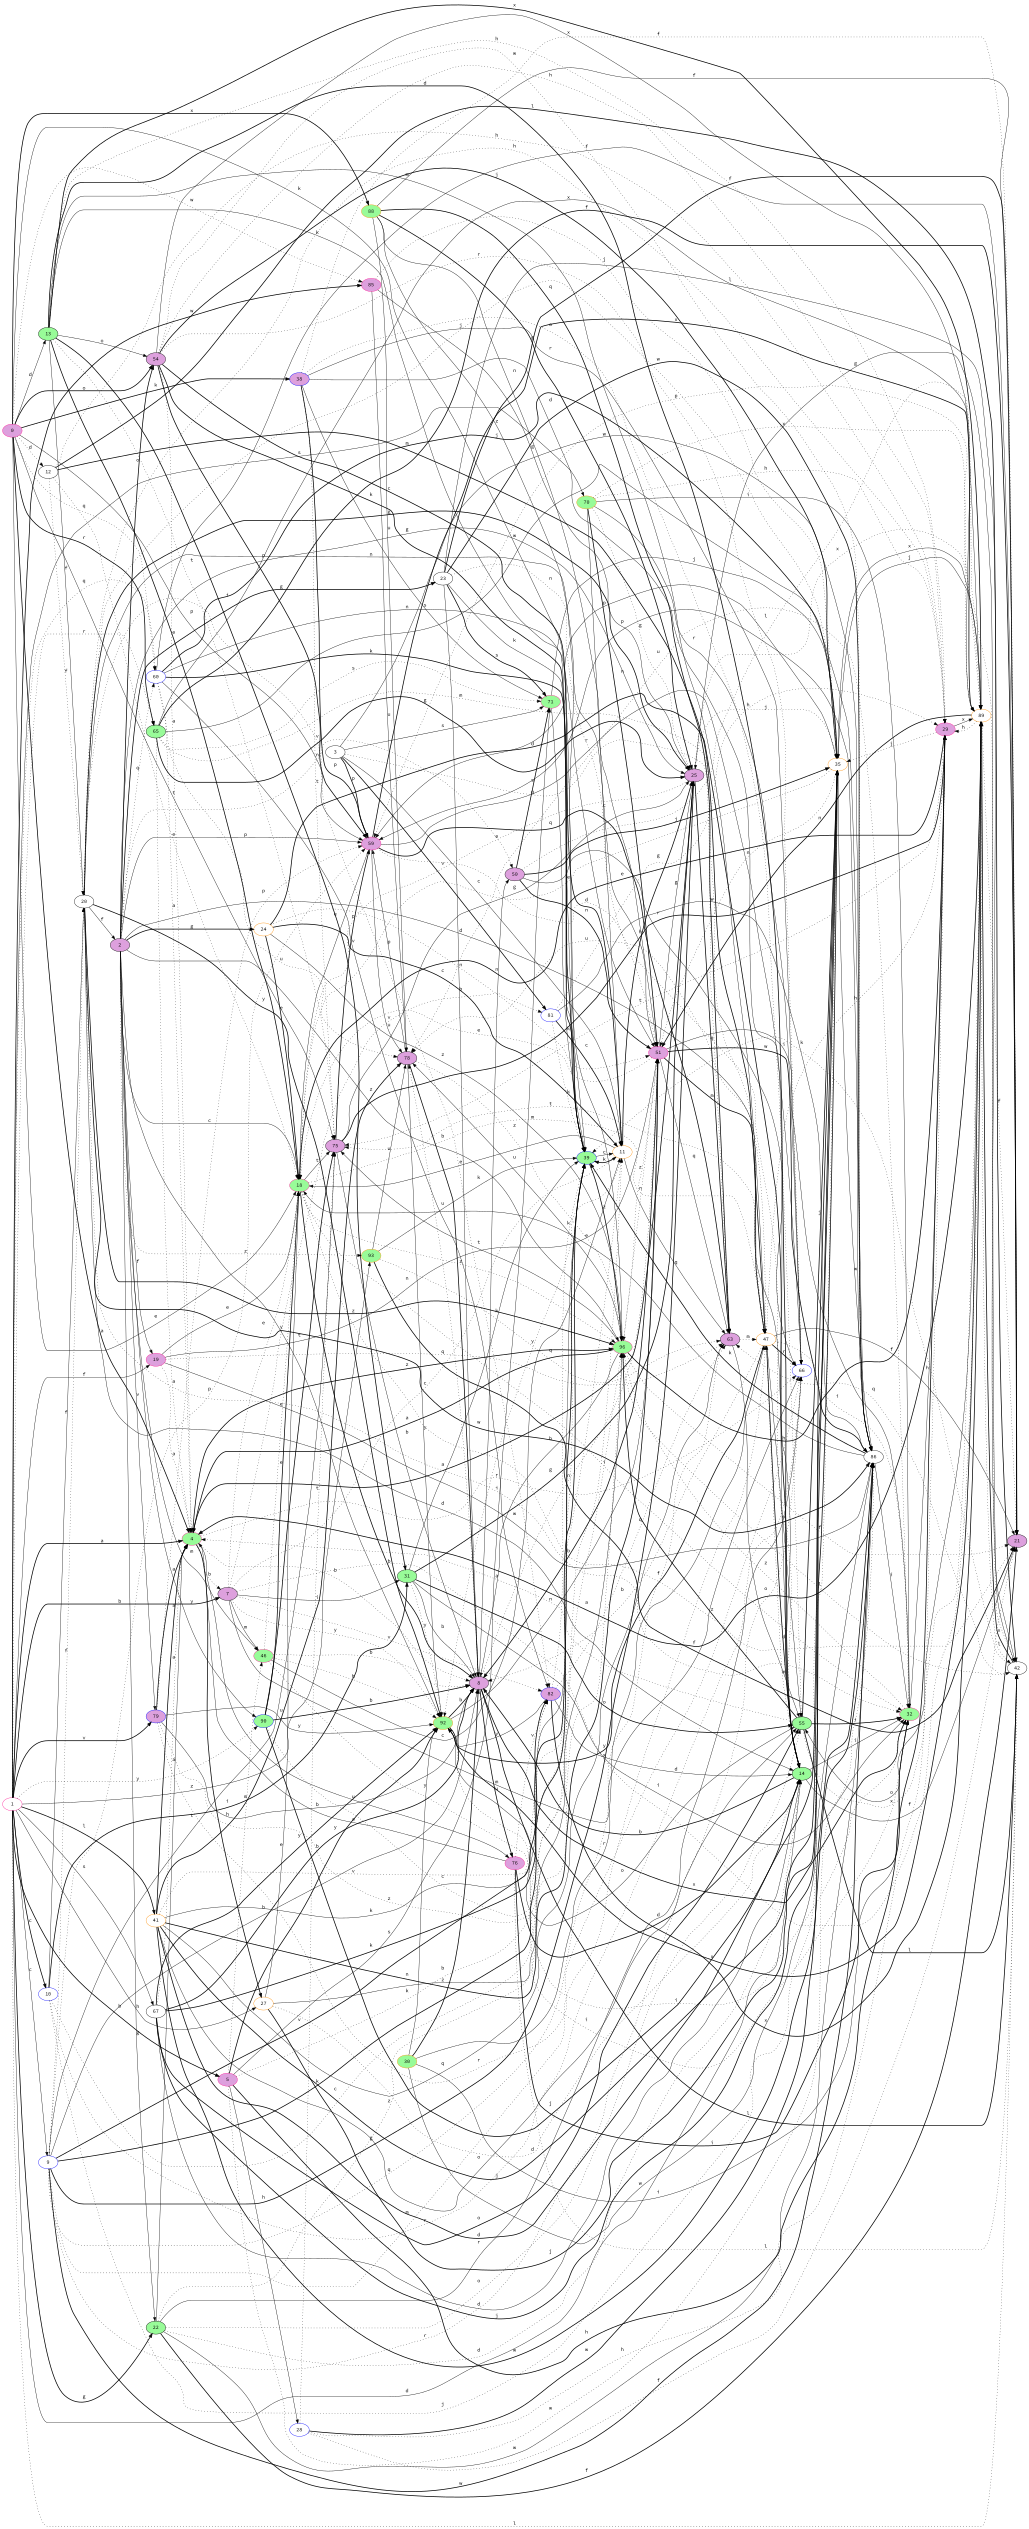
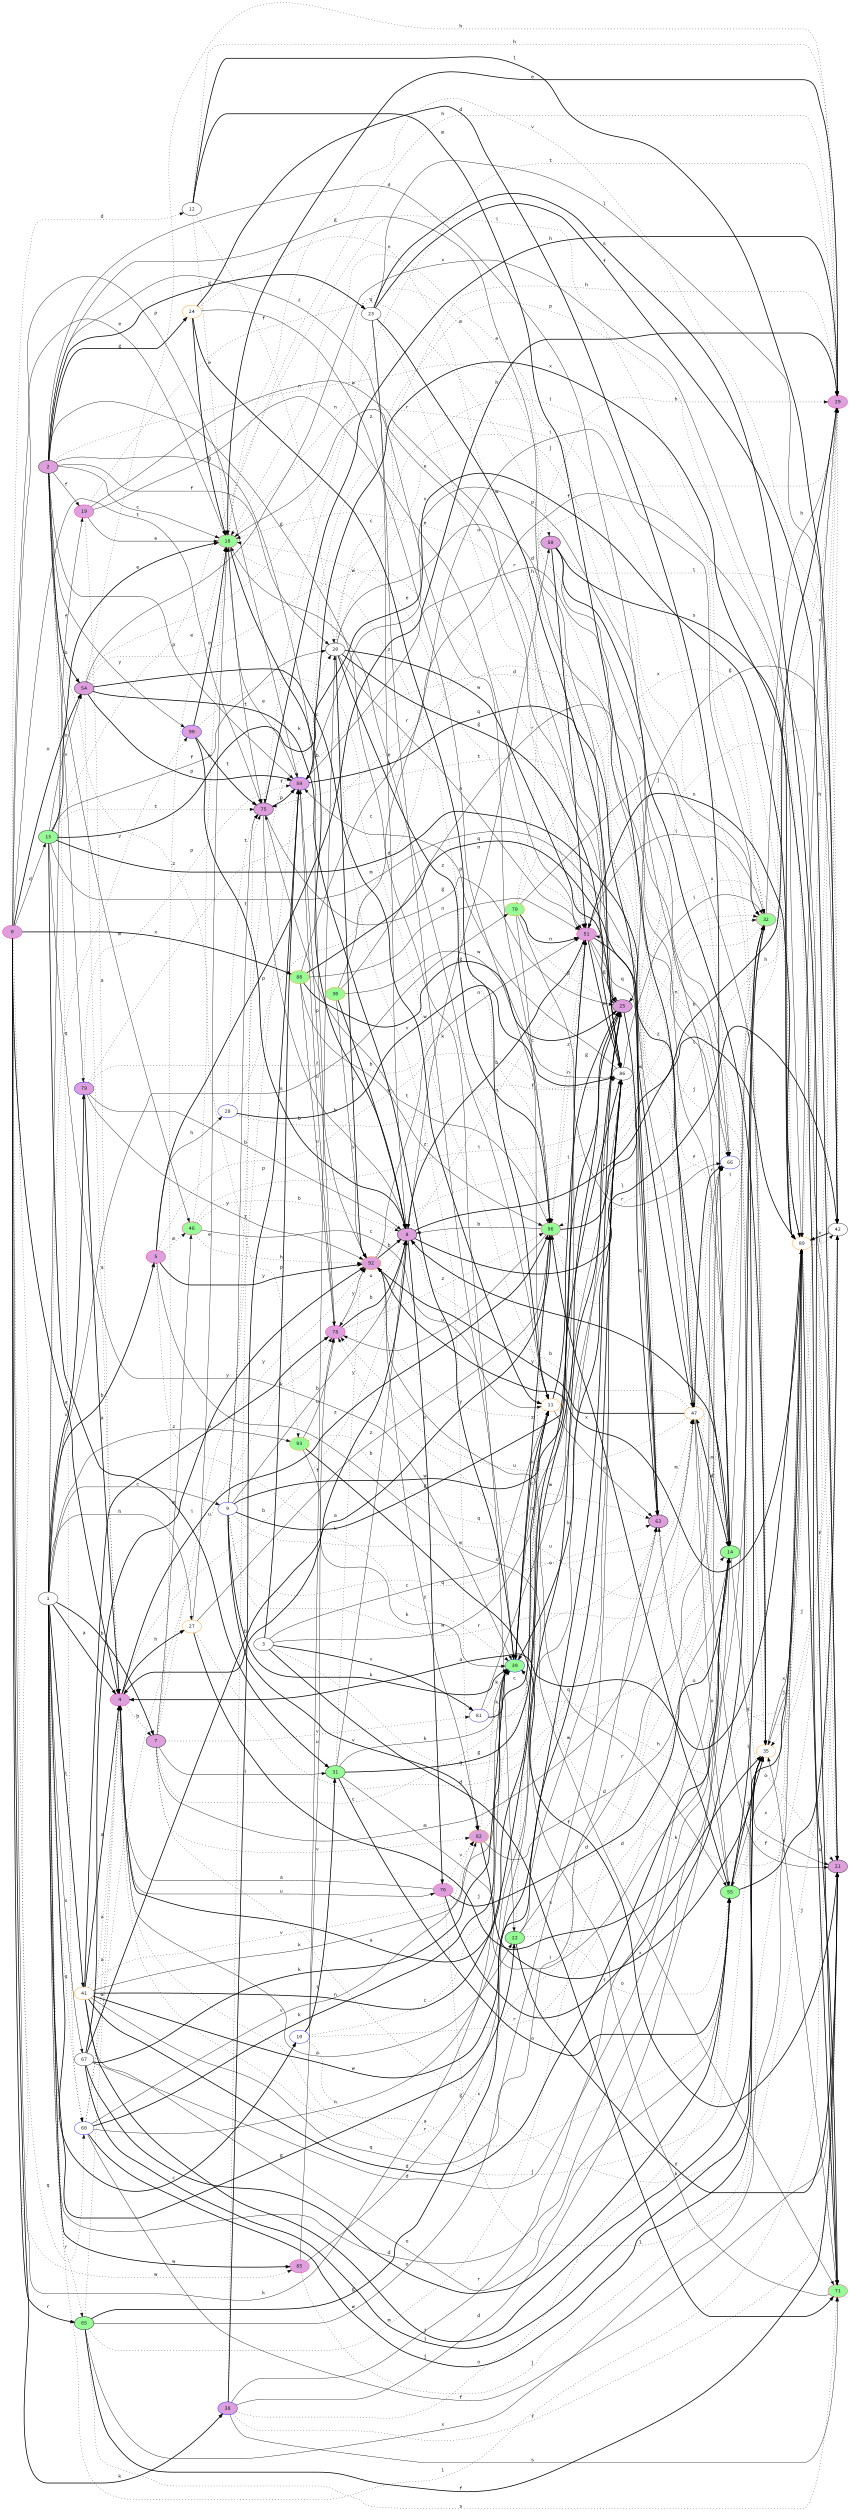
(626, 263) -> none
(443, 730) -> (575, 1995)
(371, 844) -> (299, 784)
(101, 922) -> (238, 499)
(407, 1058) -> (335, 1332)
(846, 1109) -> none
(192, 1539) -> (120, 1700)
(658, 1573) -> (533, 127)
(551, 1694) -> (479, 1836)
(264, 1721) -> (192, 732)
(443, 1723) -> (371, 1263)
(12, 1804) -> (48, 1599)
(799, 1817) -> none
(696, 1890) -> (652, 1103)
none -> (820, 1894)
(169, 1934) -> (253, 1984)
